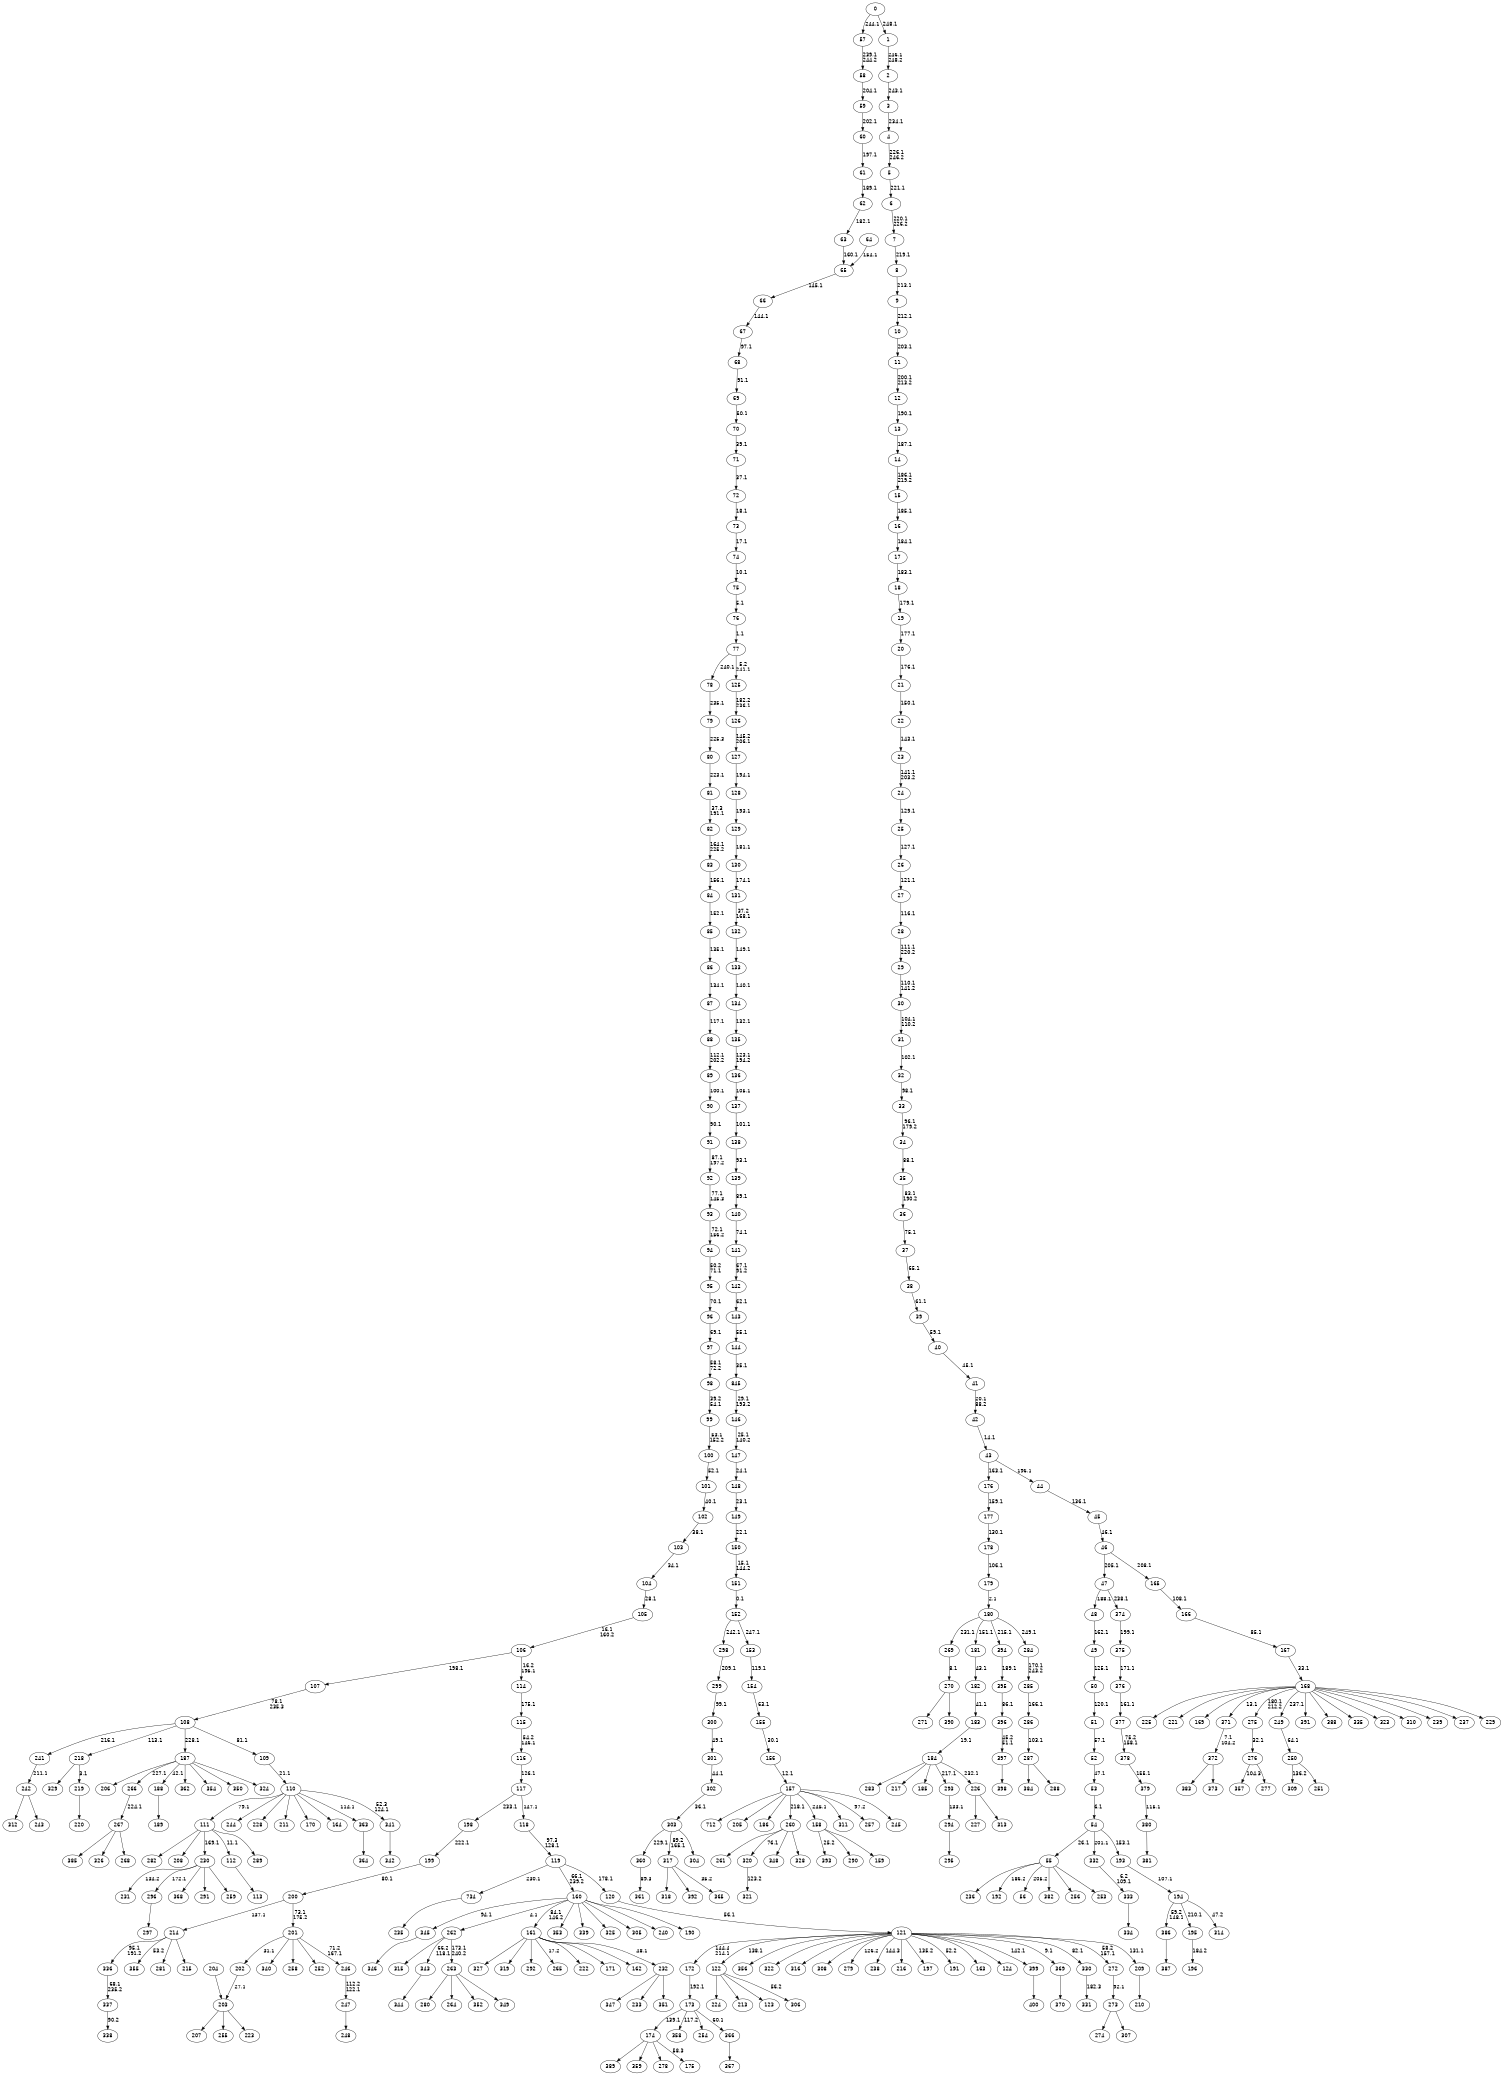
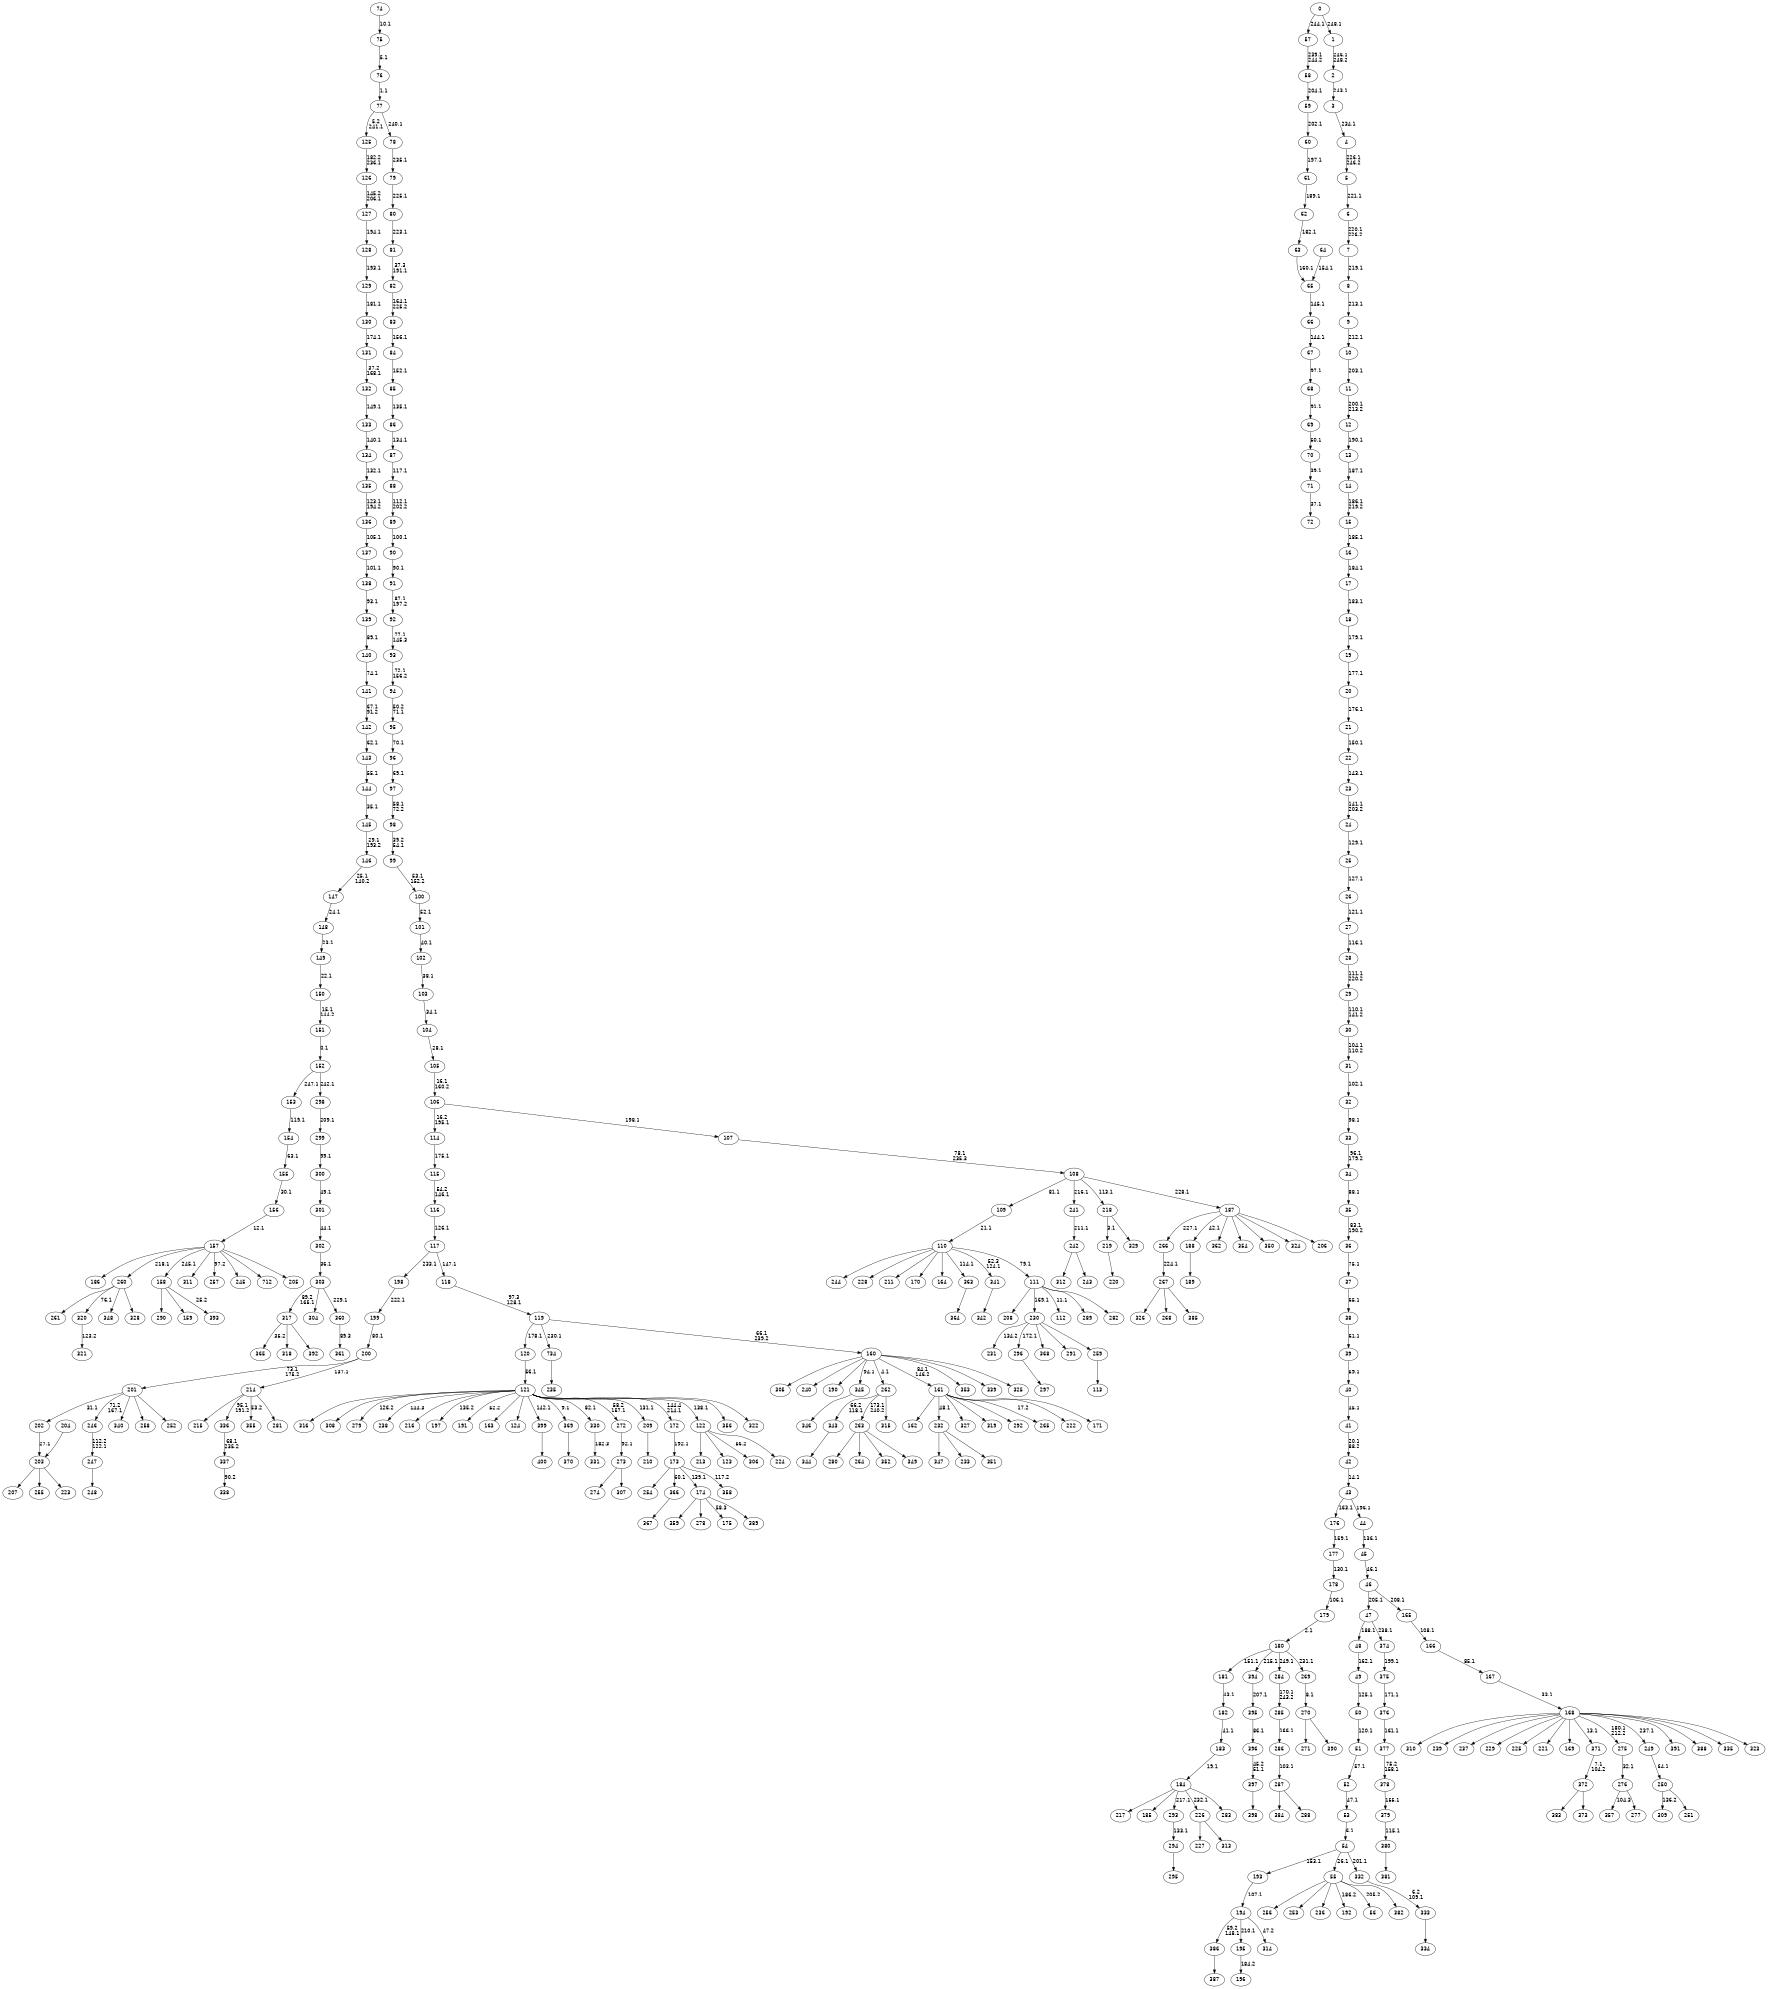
(736, 527) -> none
(717, 739) -> (400, 196)
(736, 1384) -> (367, 825)
(1009, 1669) -> (1260, 1695)
(243, 1878) -> (1098, 1371)
